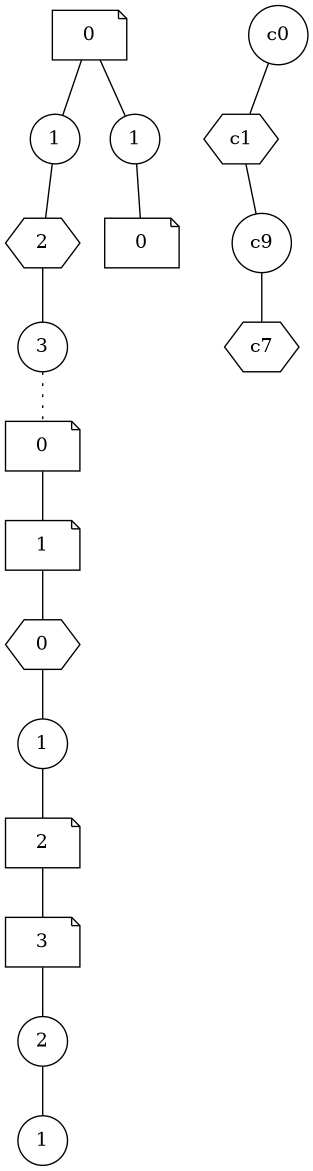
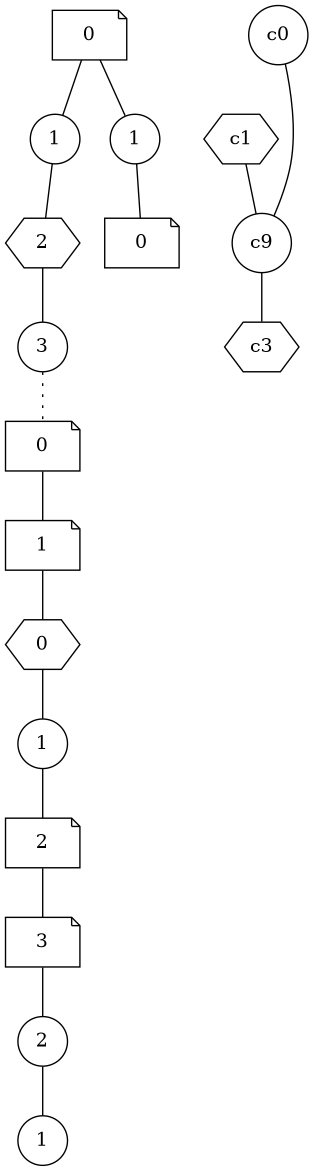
(259, 88) -> (293, 141)
(262, 347) -> (262, 347)
